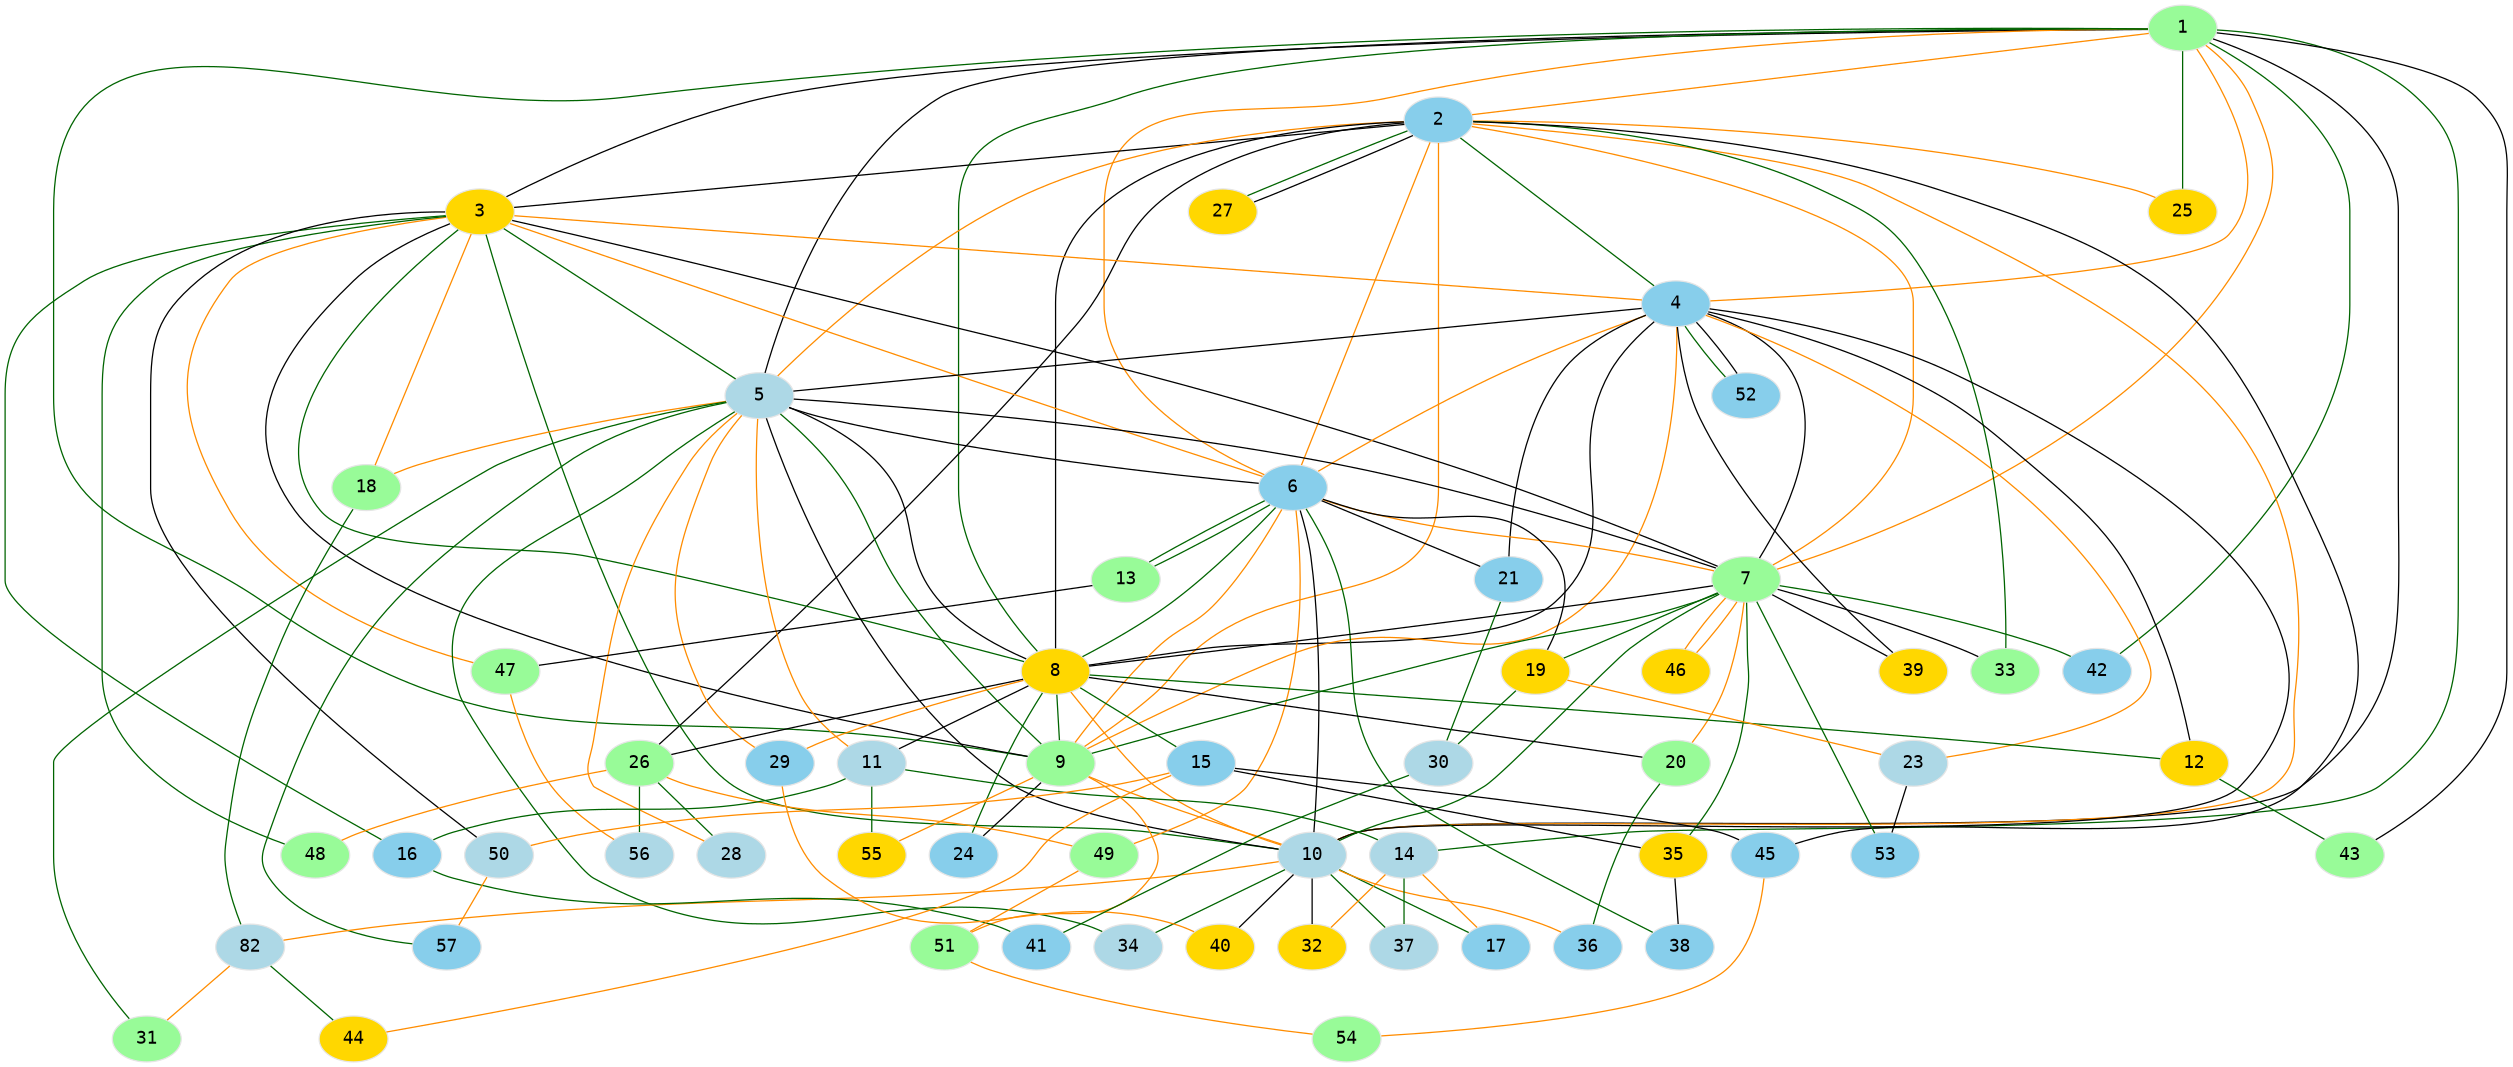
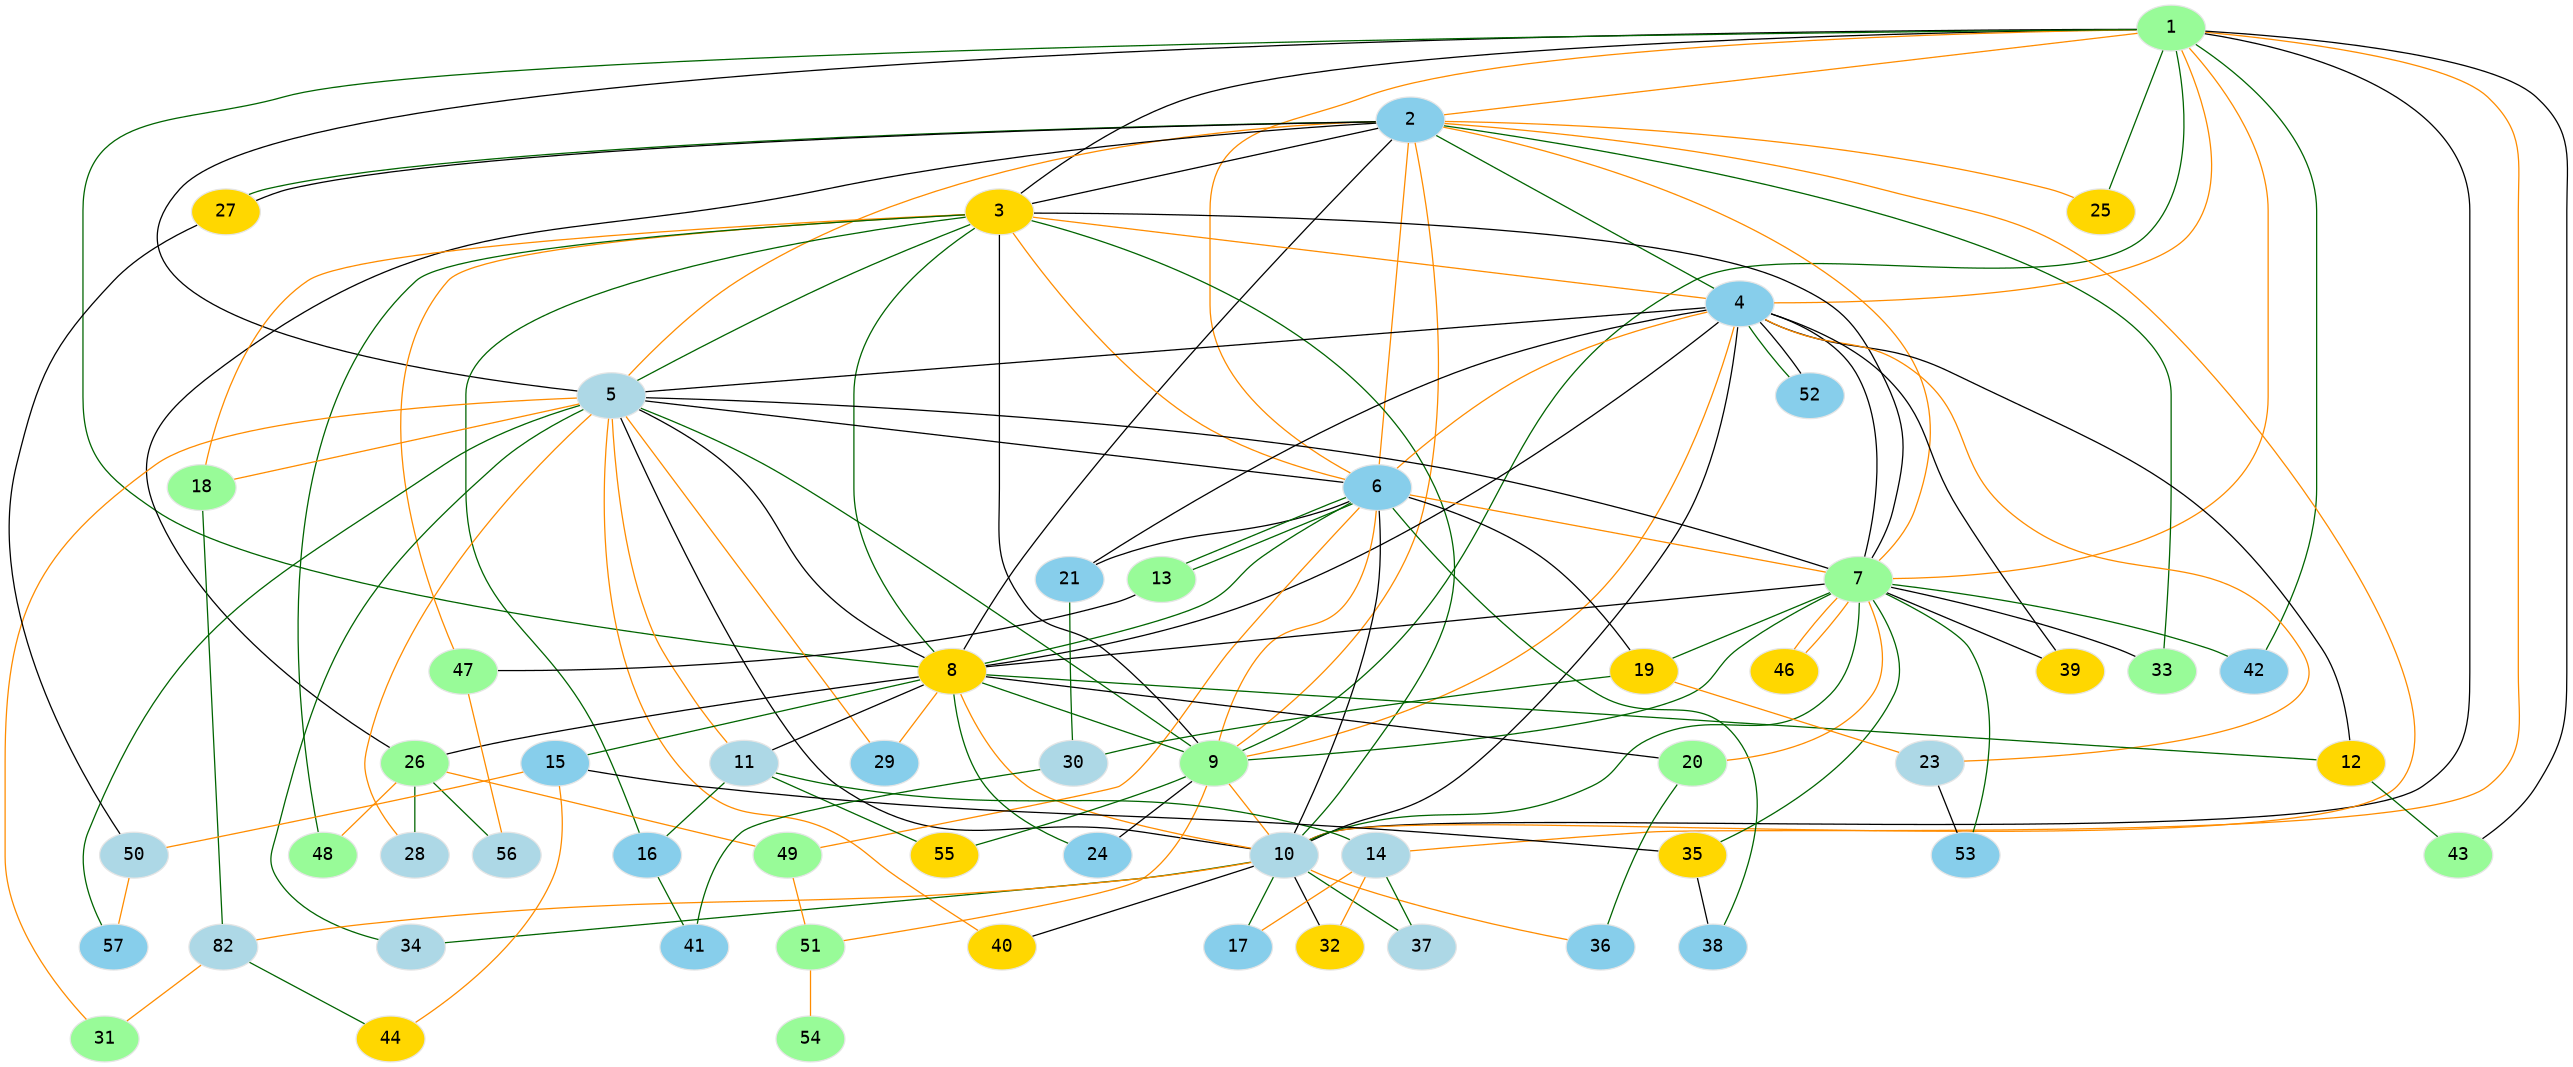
(151, 489) -> (11, 505)
(253, 615) -> (79, 530)
(2378, 787) -> (2449, 800)
(960, 812) -> (1082, 813)
(1765, 855) -> none
(942, 922) -> (675, 759)
